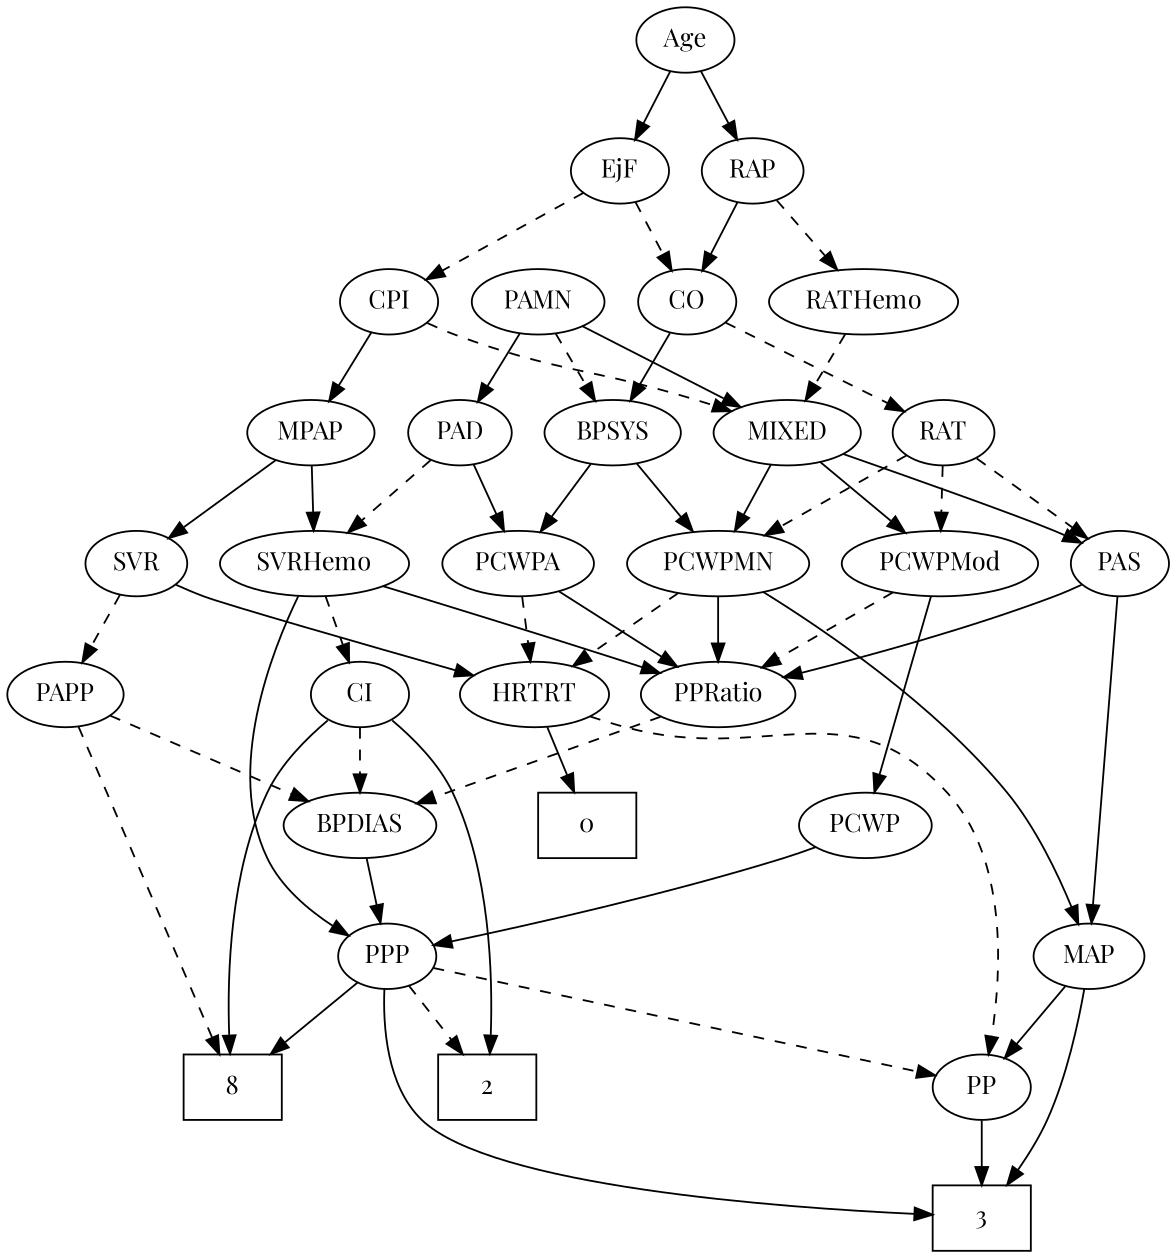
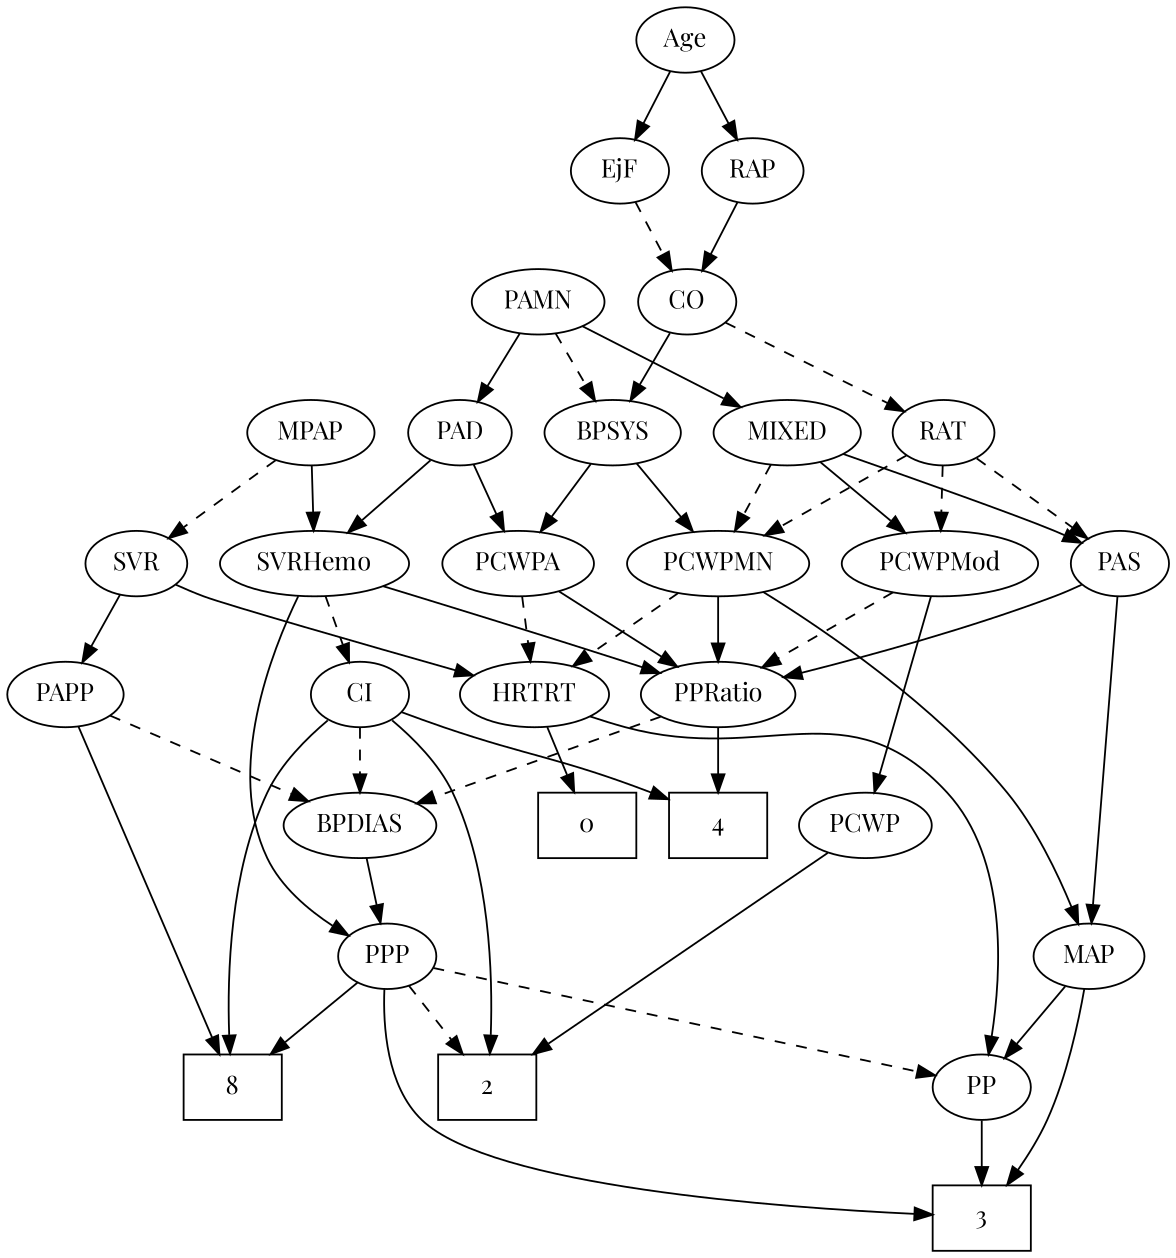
(389, 302) -> none
(864, 302) -> none
(396, 490) -> (396, 490)
(757, 490) -> (757, 490)
(230, 494) -> (230, 494)
(106, 621) -> (106, 621)
(900, 755) -> (900, 755)
none -> (718, 825)
(145, 882) -> (145, 882)
(635, 899) -> (688, 948)
